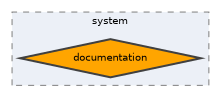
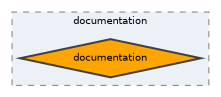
(110, 22) -> (110, 22)
